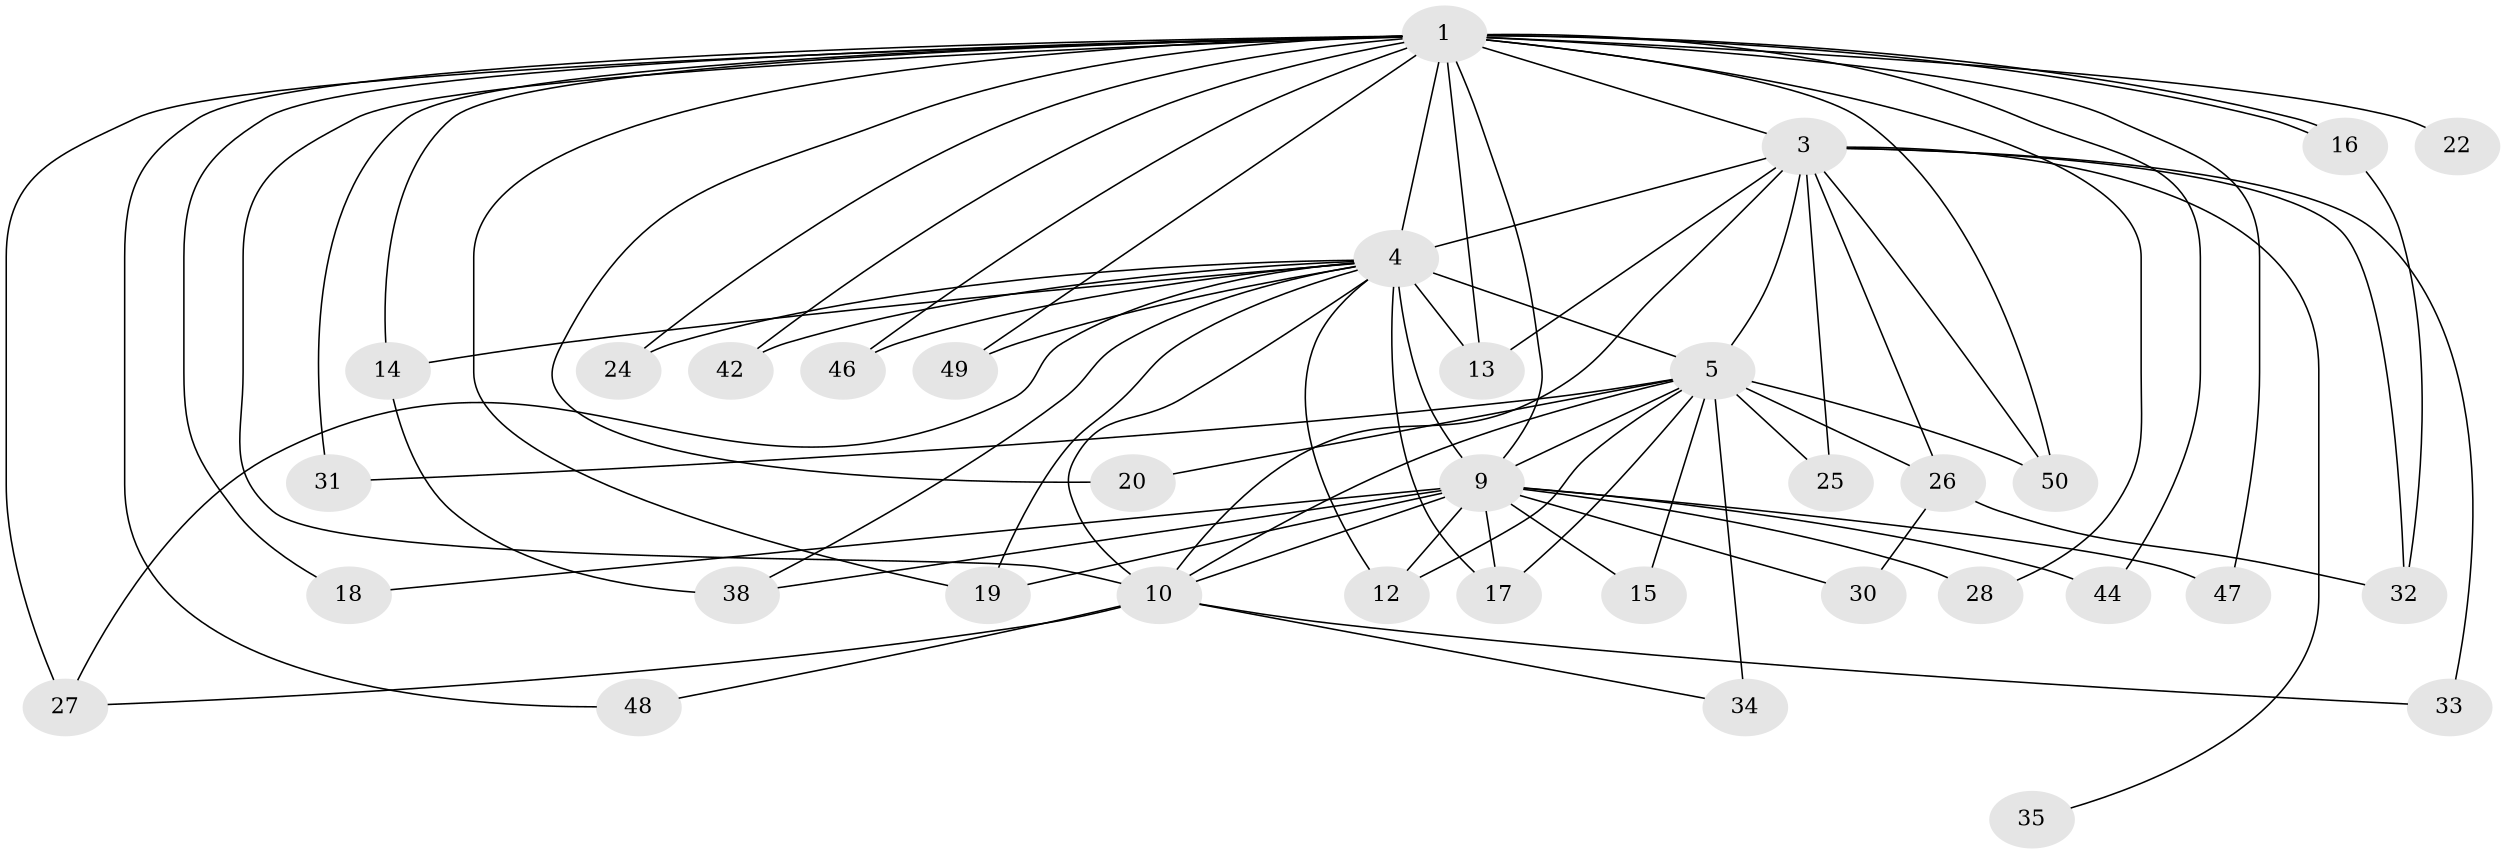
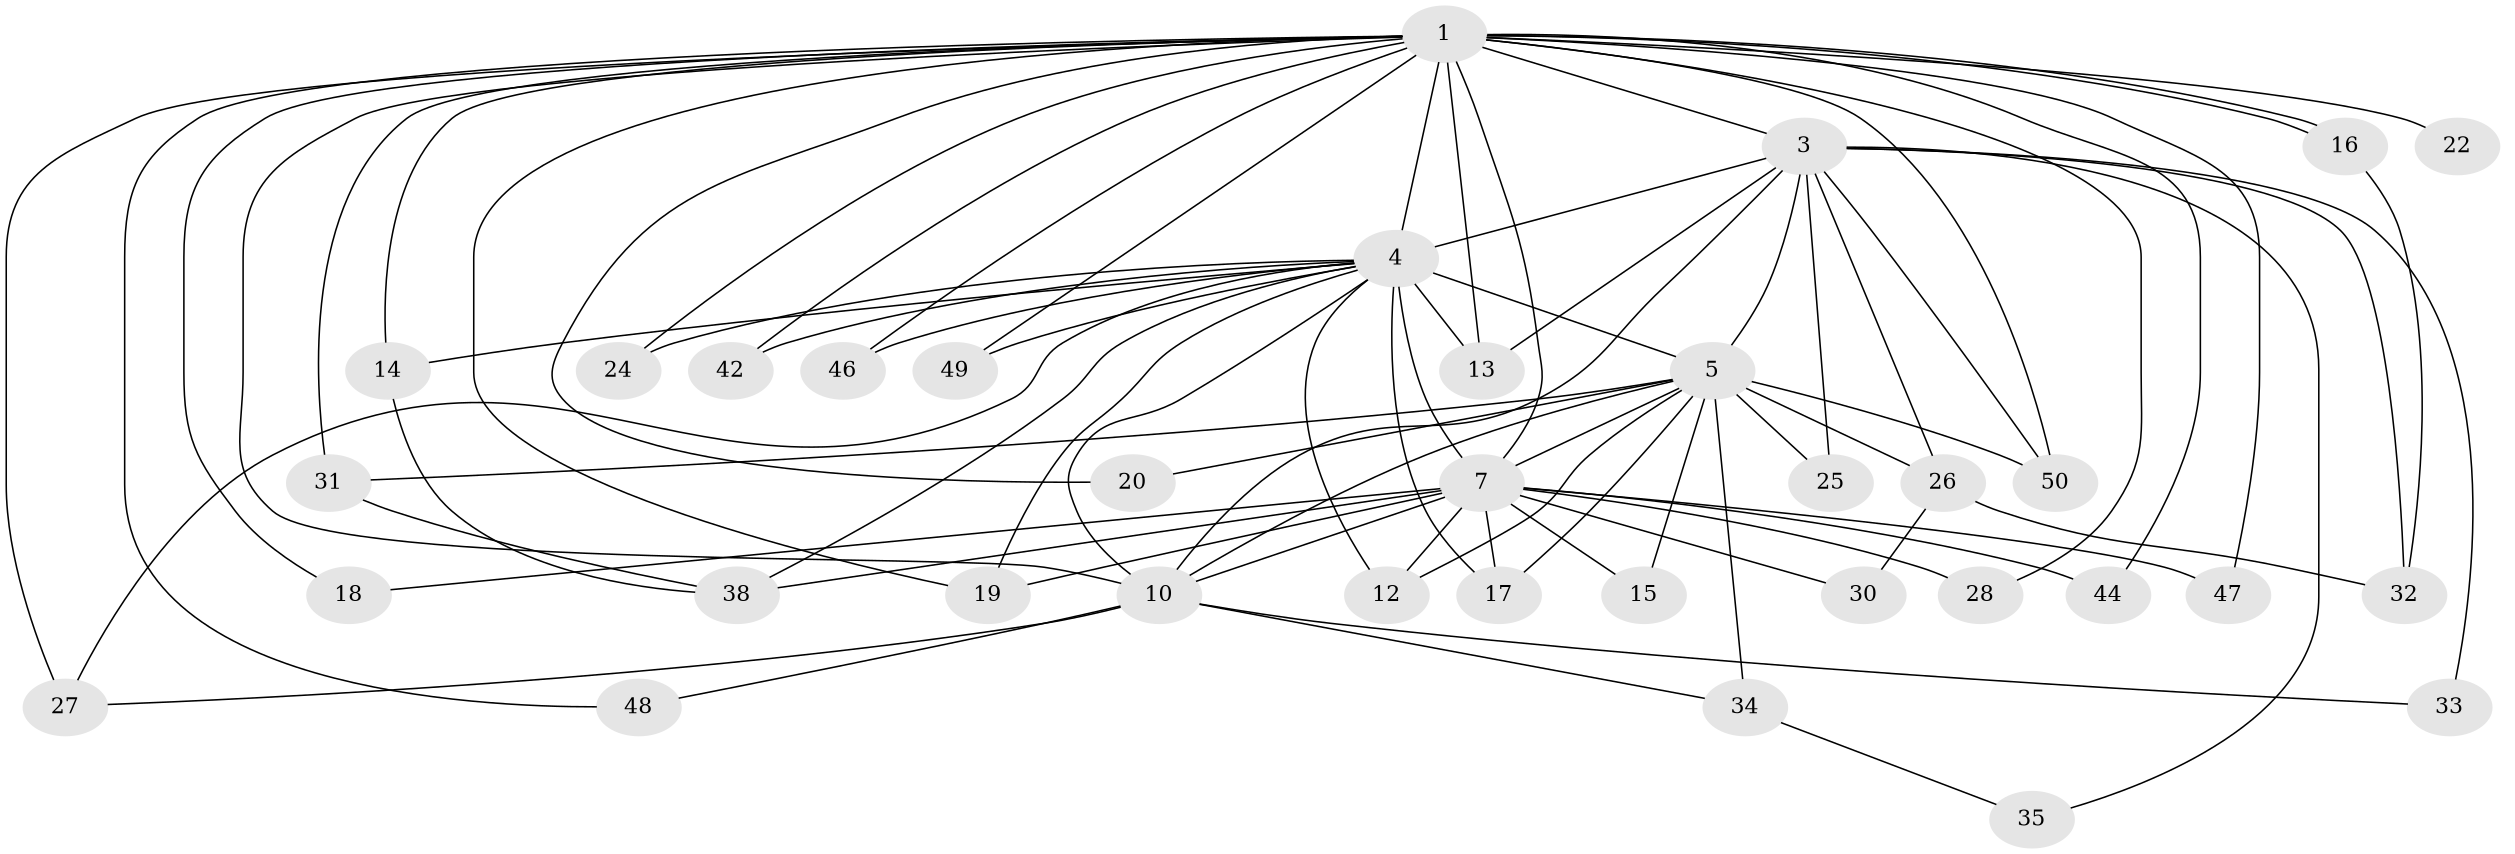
(1482, 483) -> (1482, 483)
none -> (461, 532)
none -> (1889, 764)
